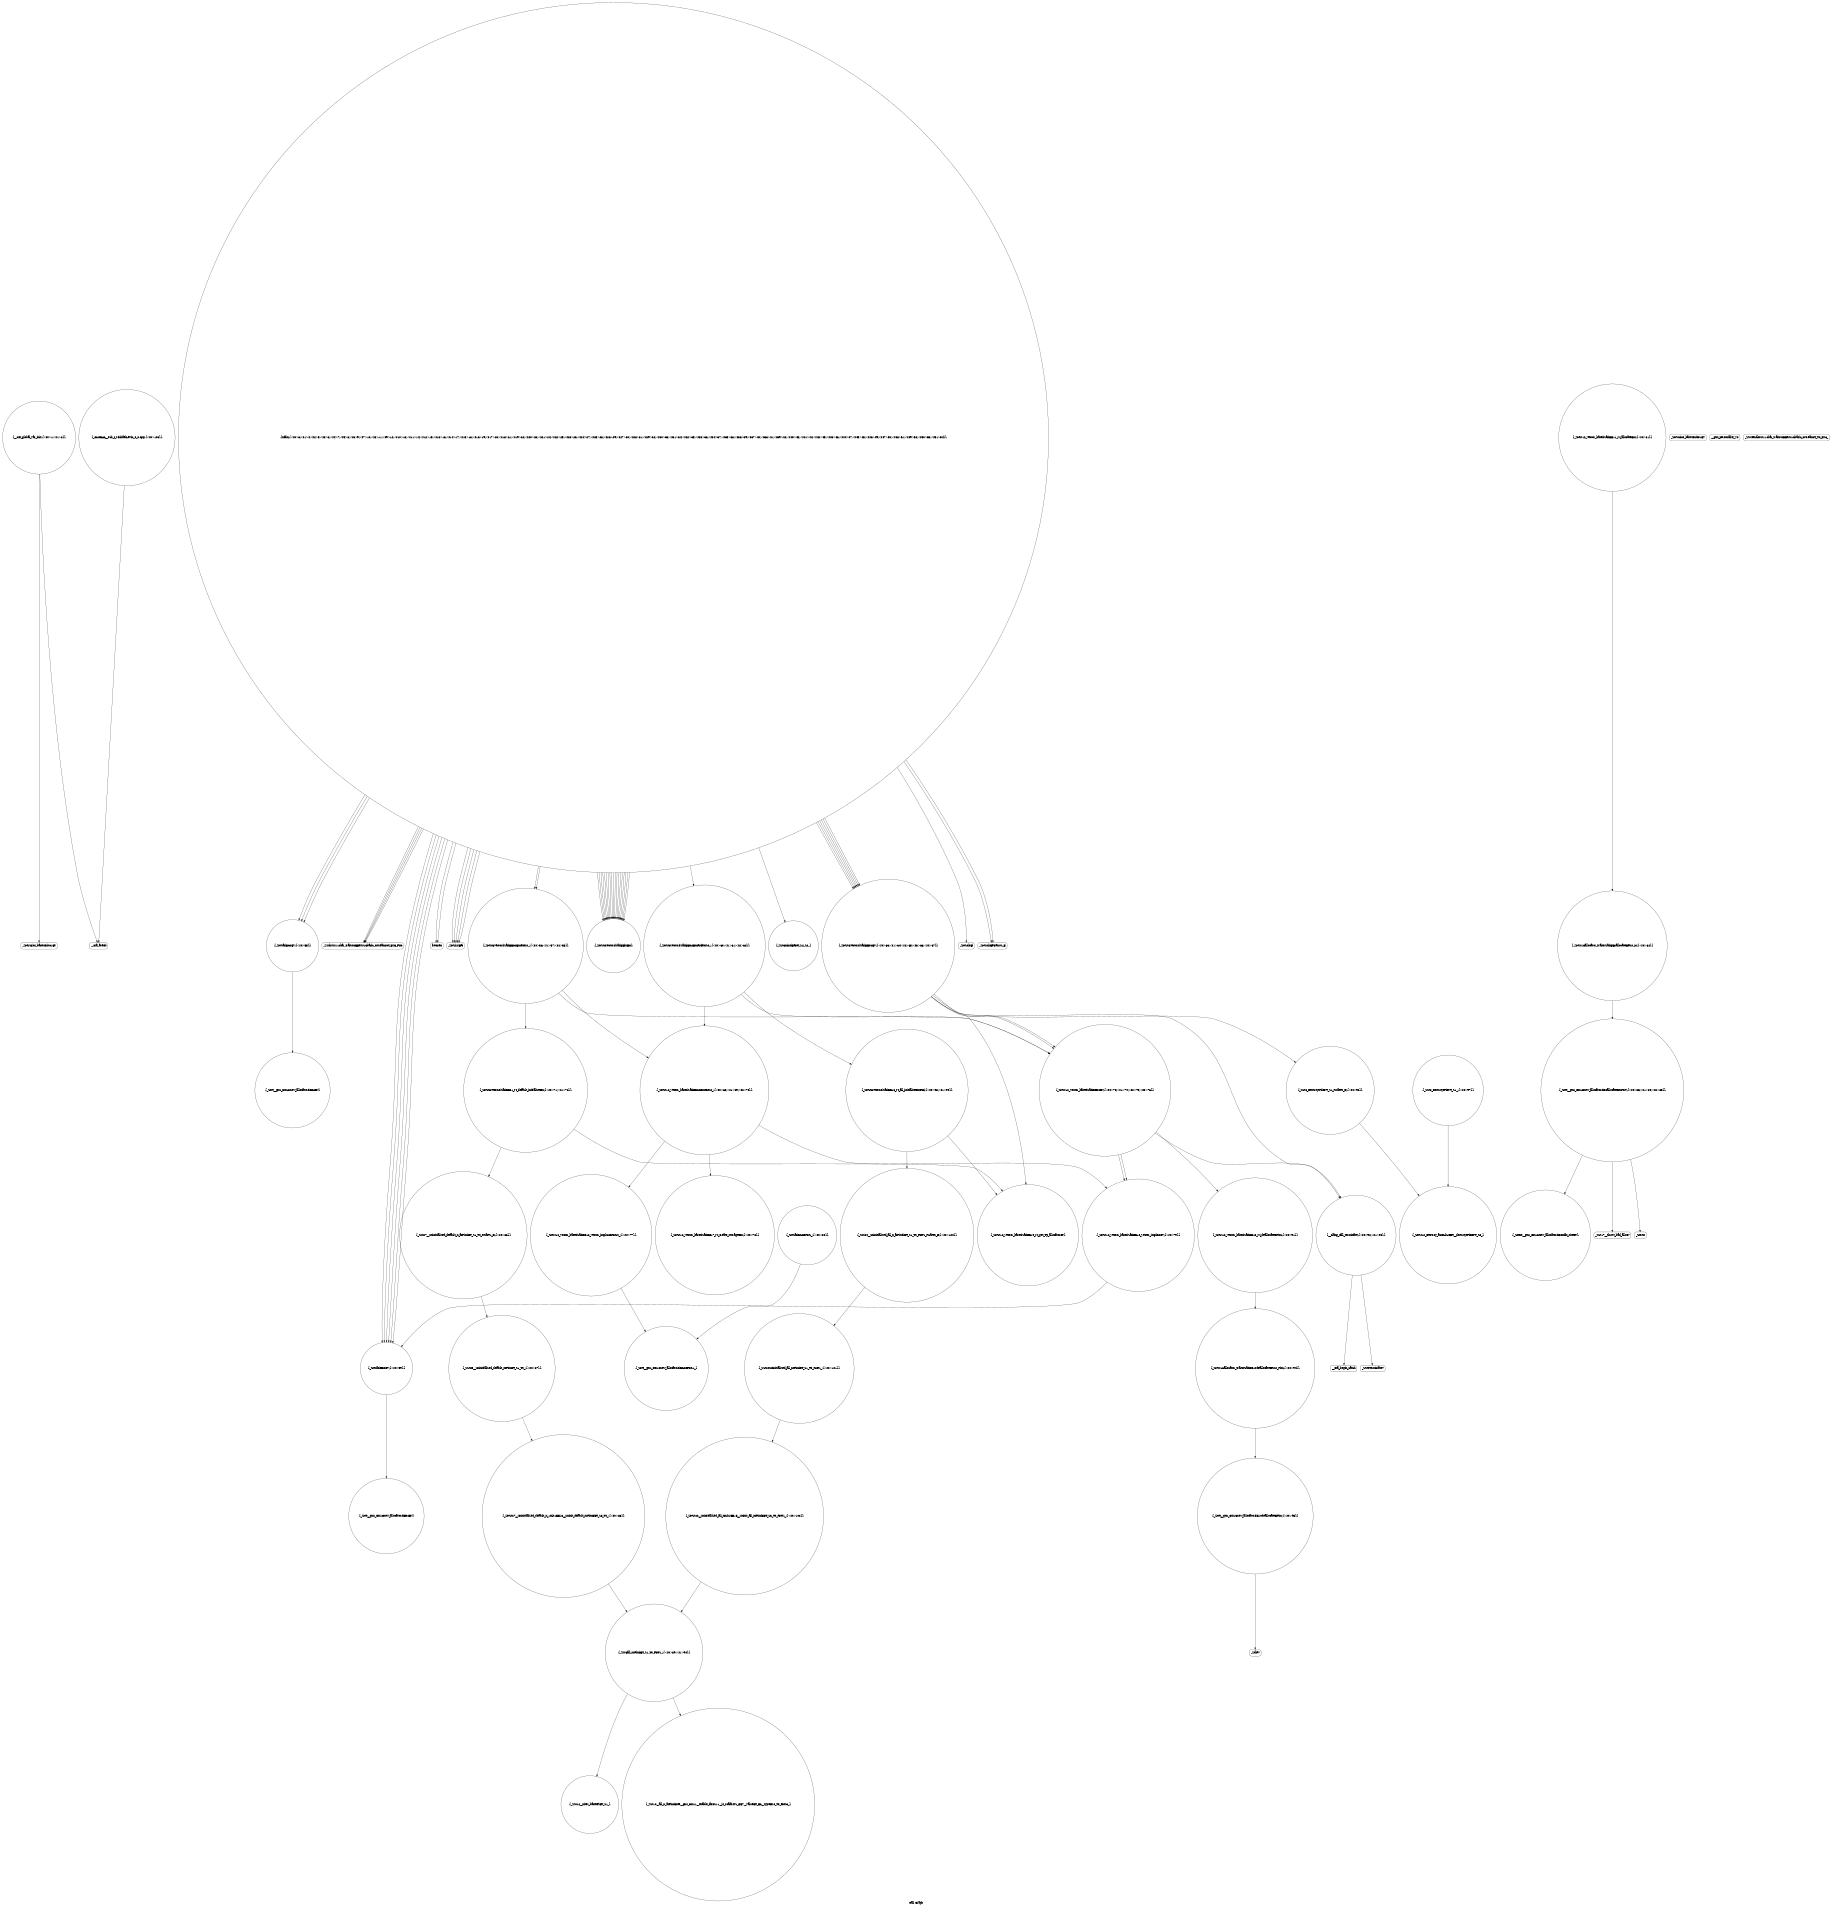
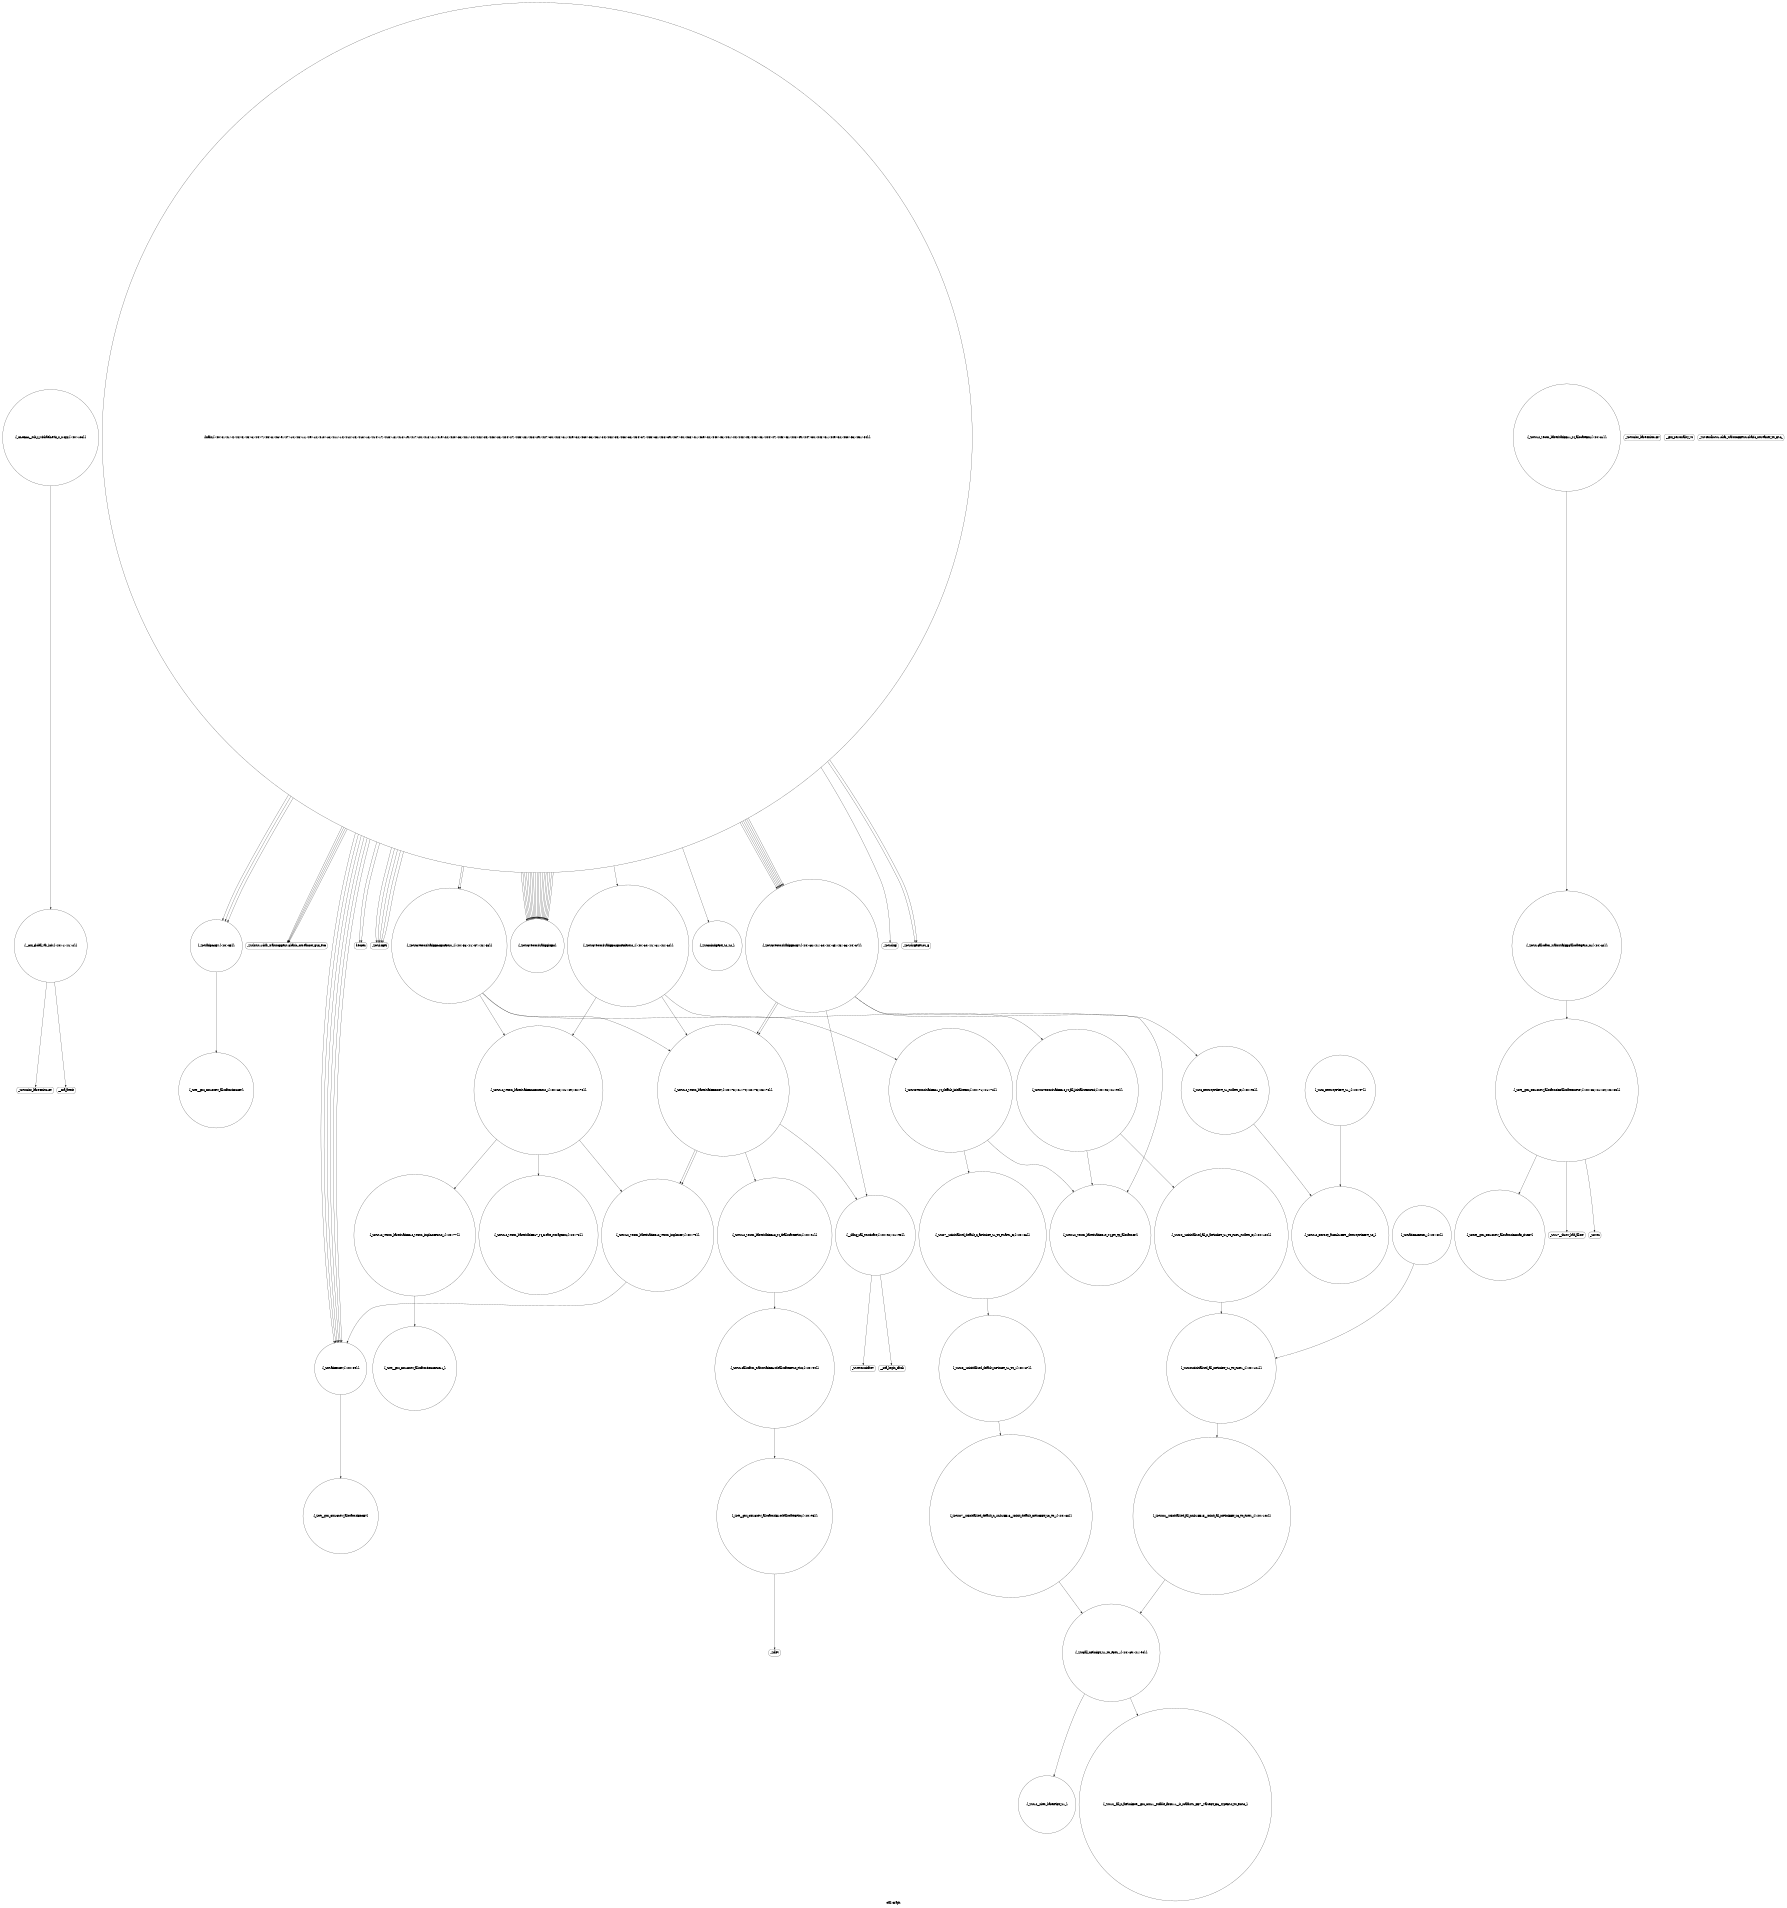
(112, 713) -> (51, 697)
(746, 1308) -> (1357, 1326)
